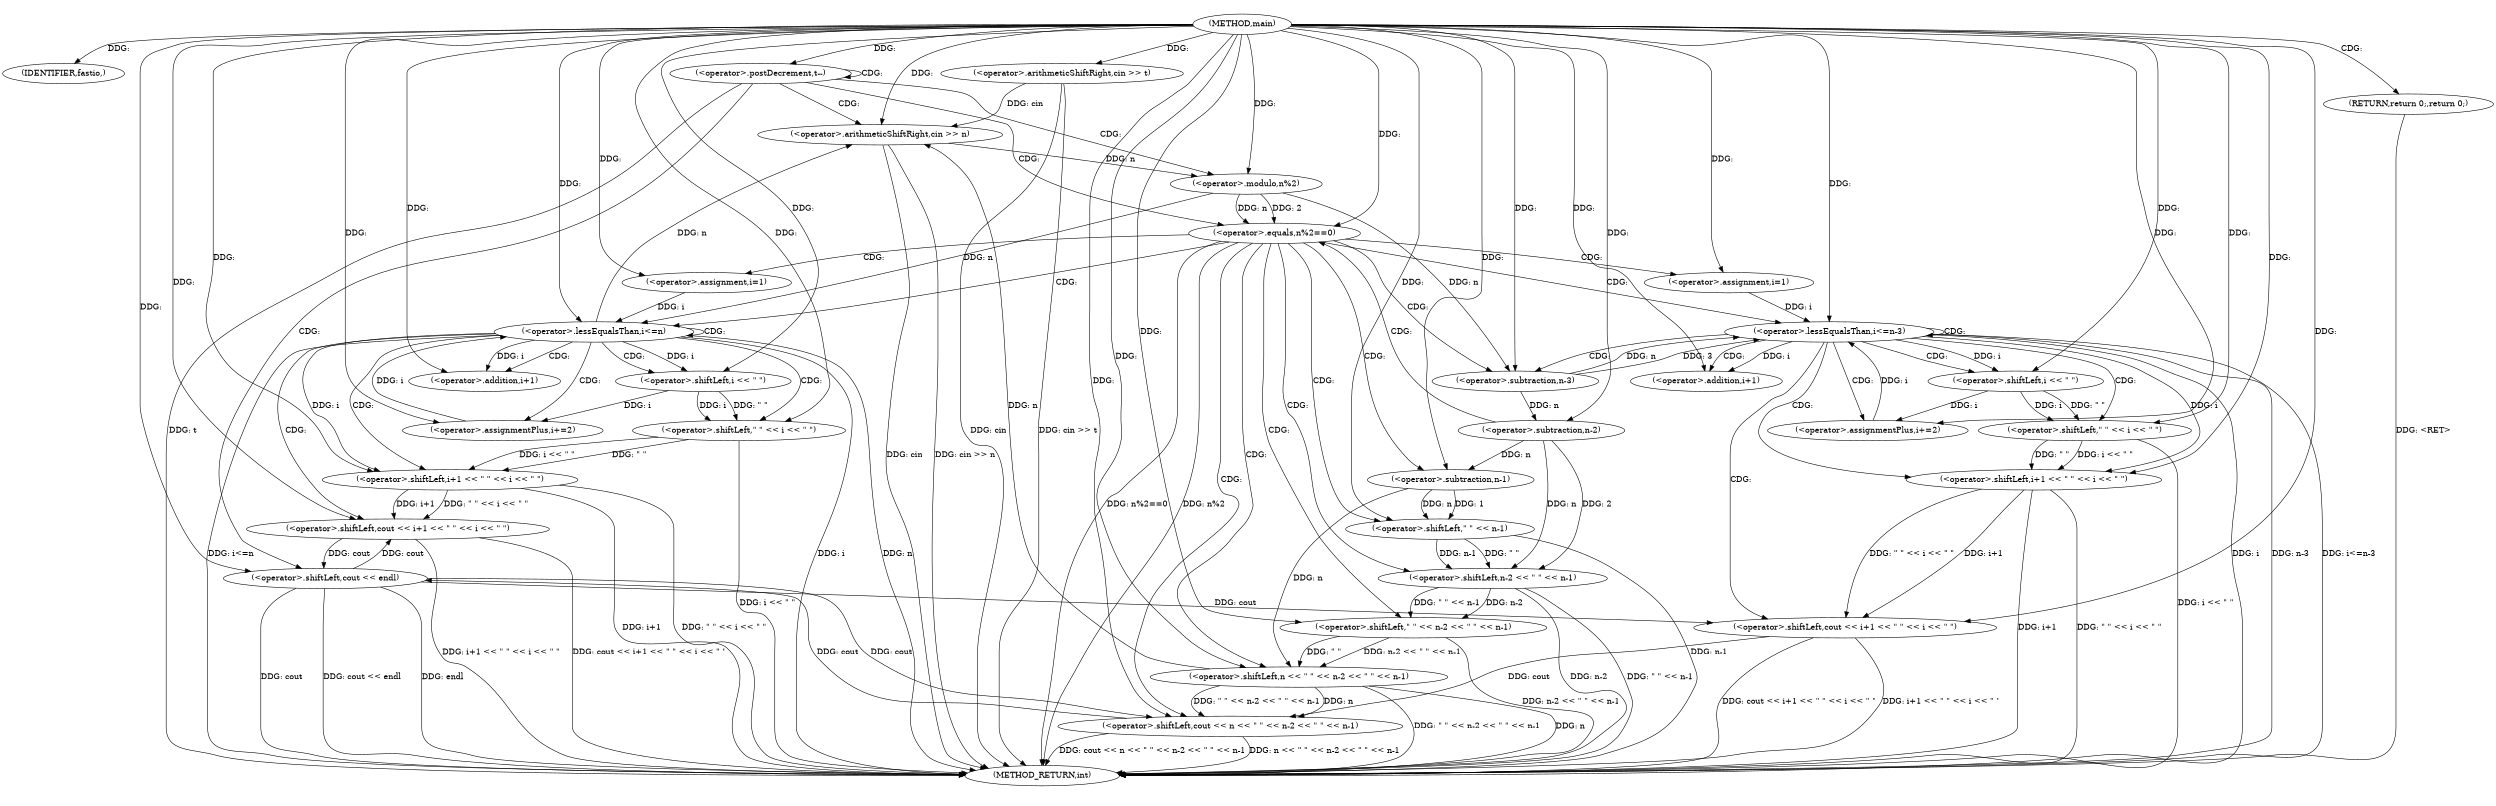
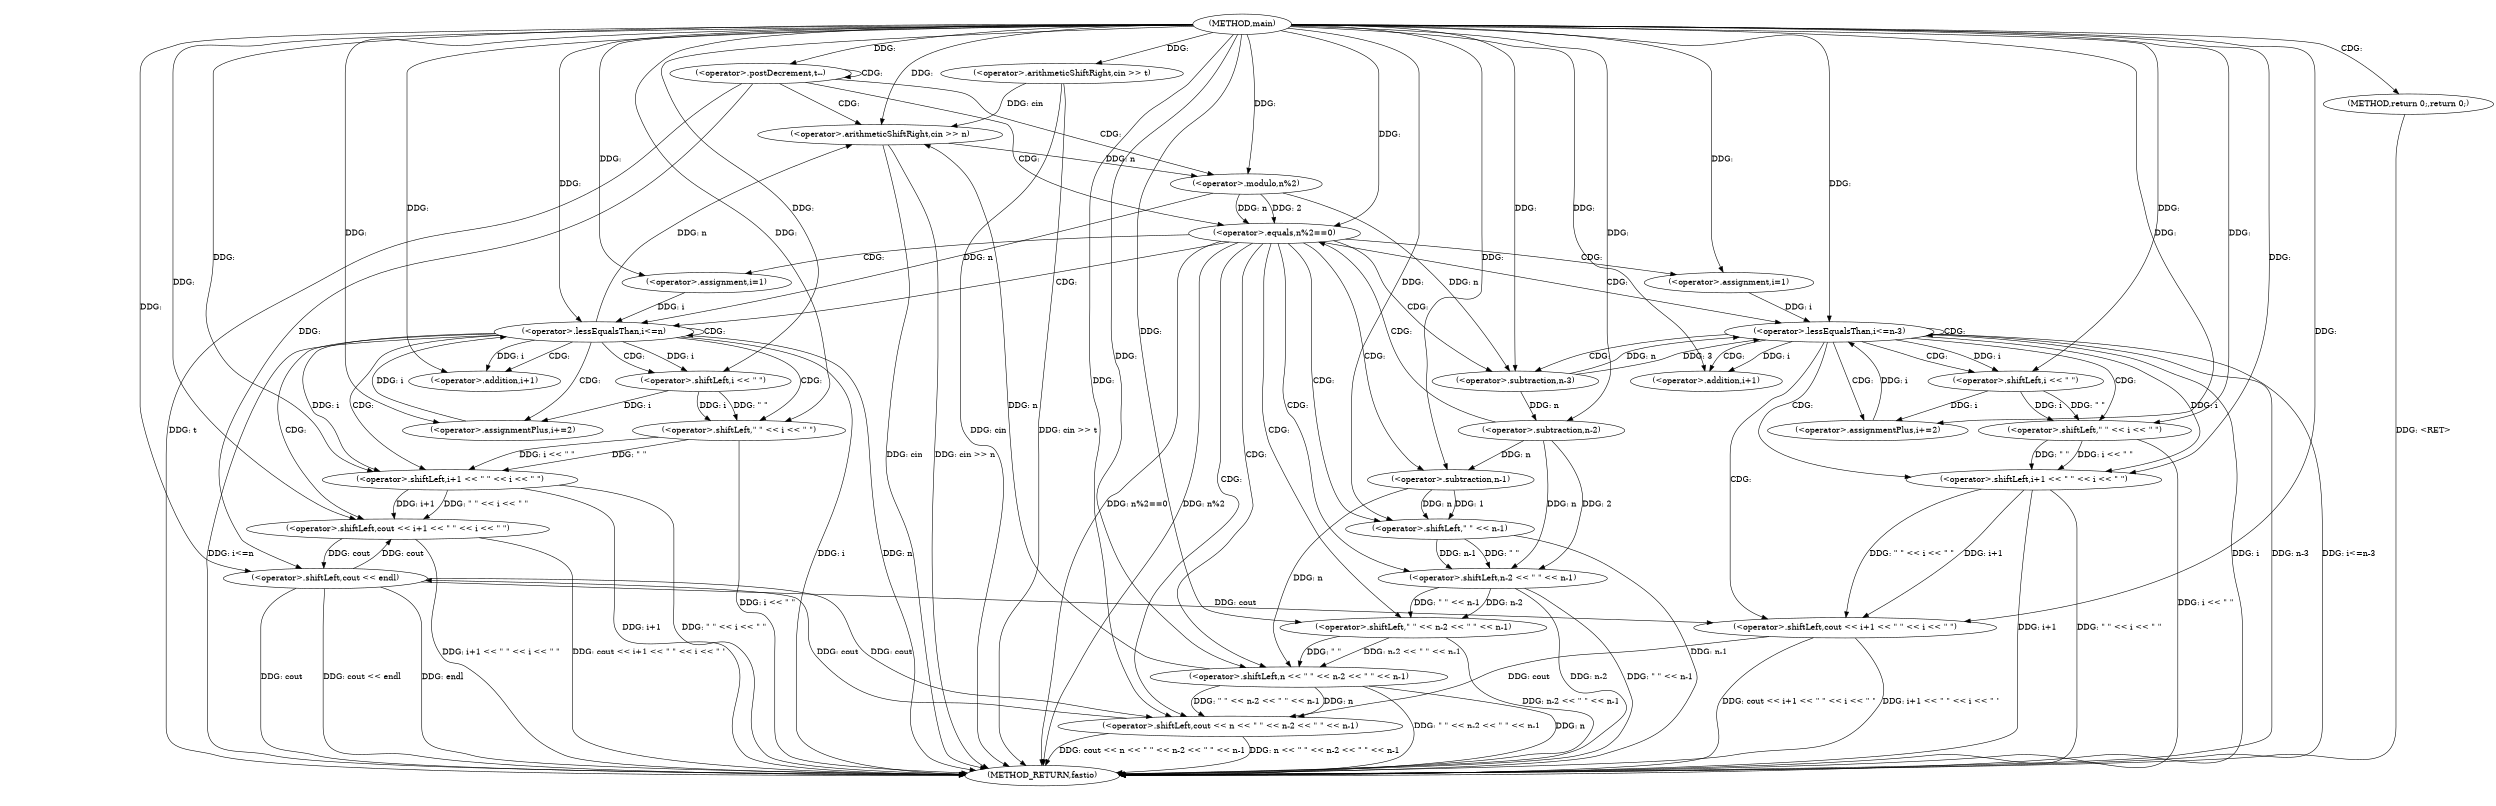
(64, 74) -> none
(2408, 104) -> (2408, 104)
(311, 332) -> (311, 332)
(1042, 776) -> (1042, 776)
